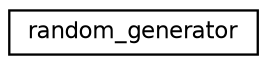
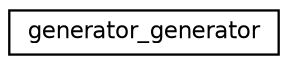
(134, 33) -> (144, 33)
